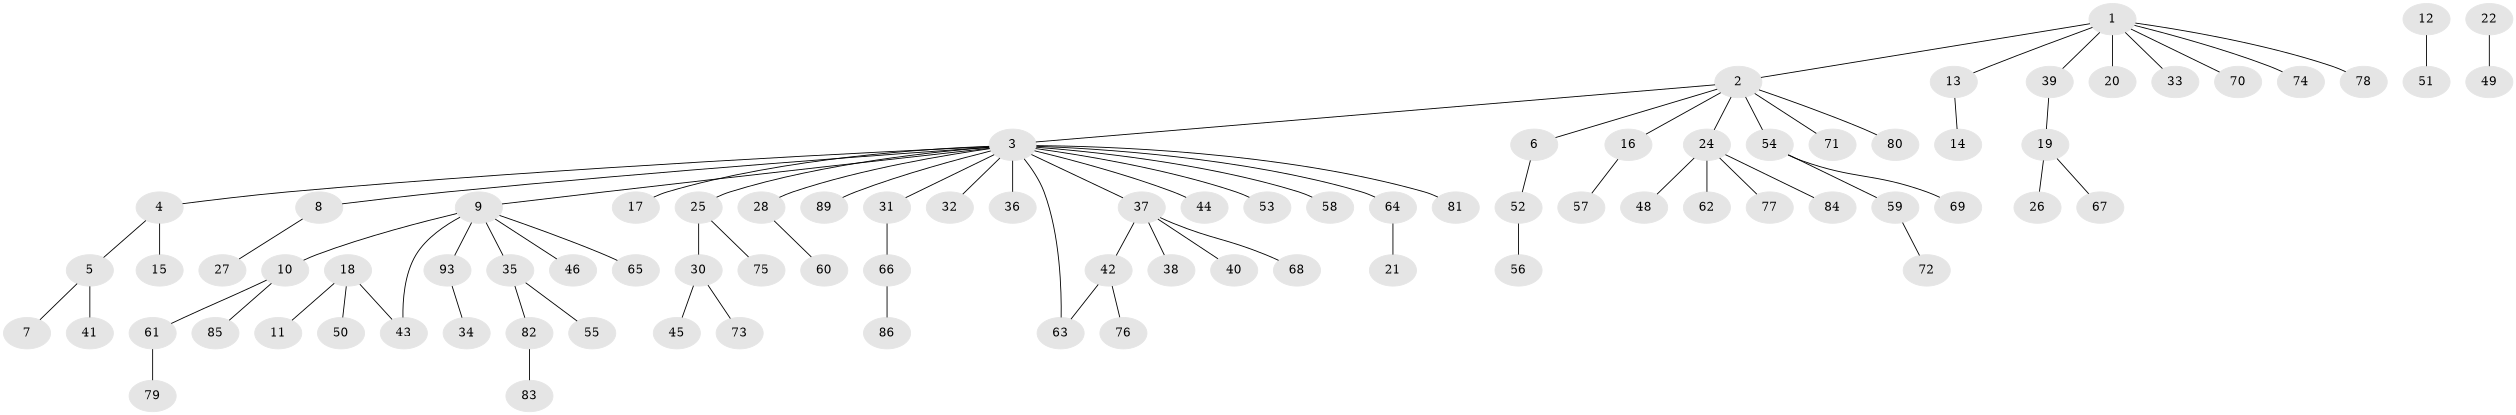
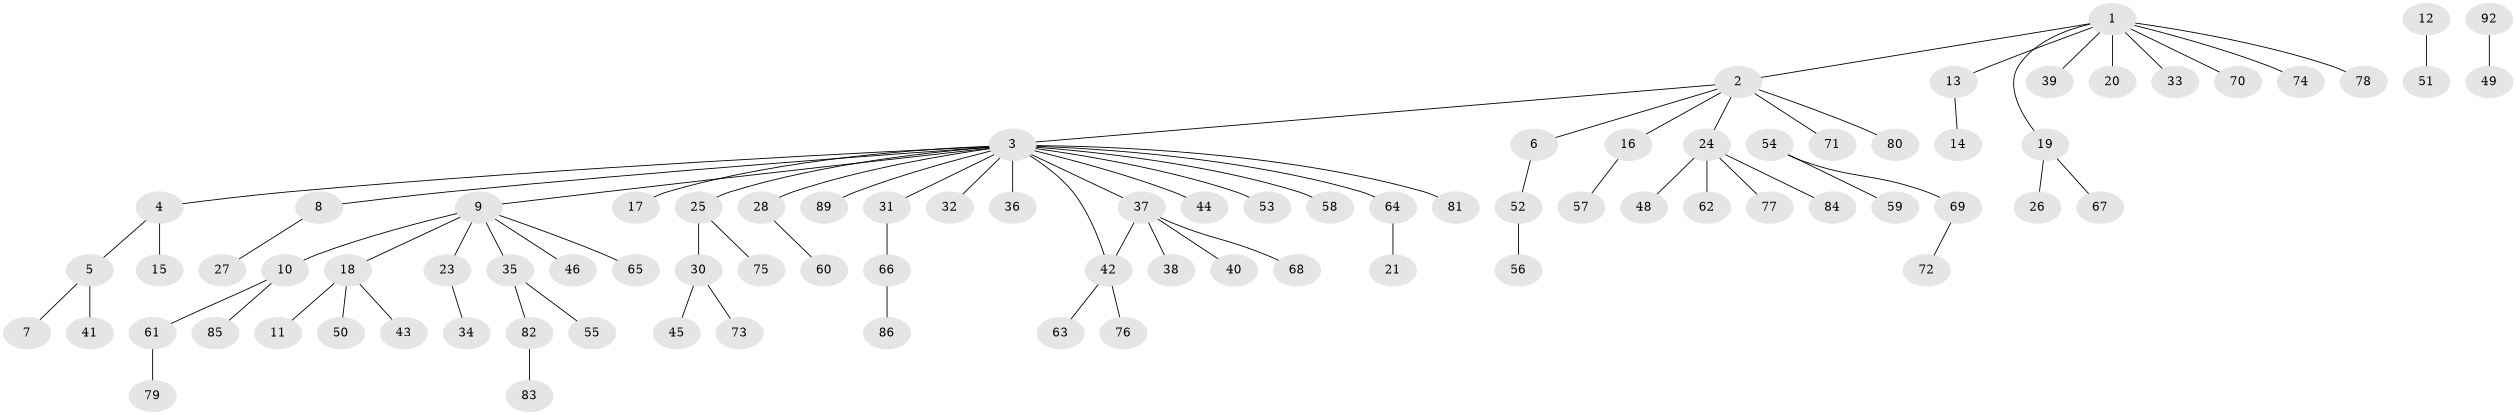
(2489, 19) -> (2489, 19)
(1754, 113) -> none
(2048, 113) -> (2023, 60)
(1055, 235) -> (1077, 198)
(1911, 239) -> (1942, 239)
(415, 258) -> (413, 239)
(447, 270) -> (447, 270)
